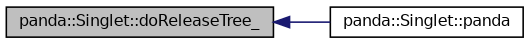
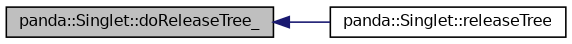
(427, 22) -> (448, 22)
